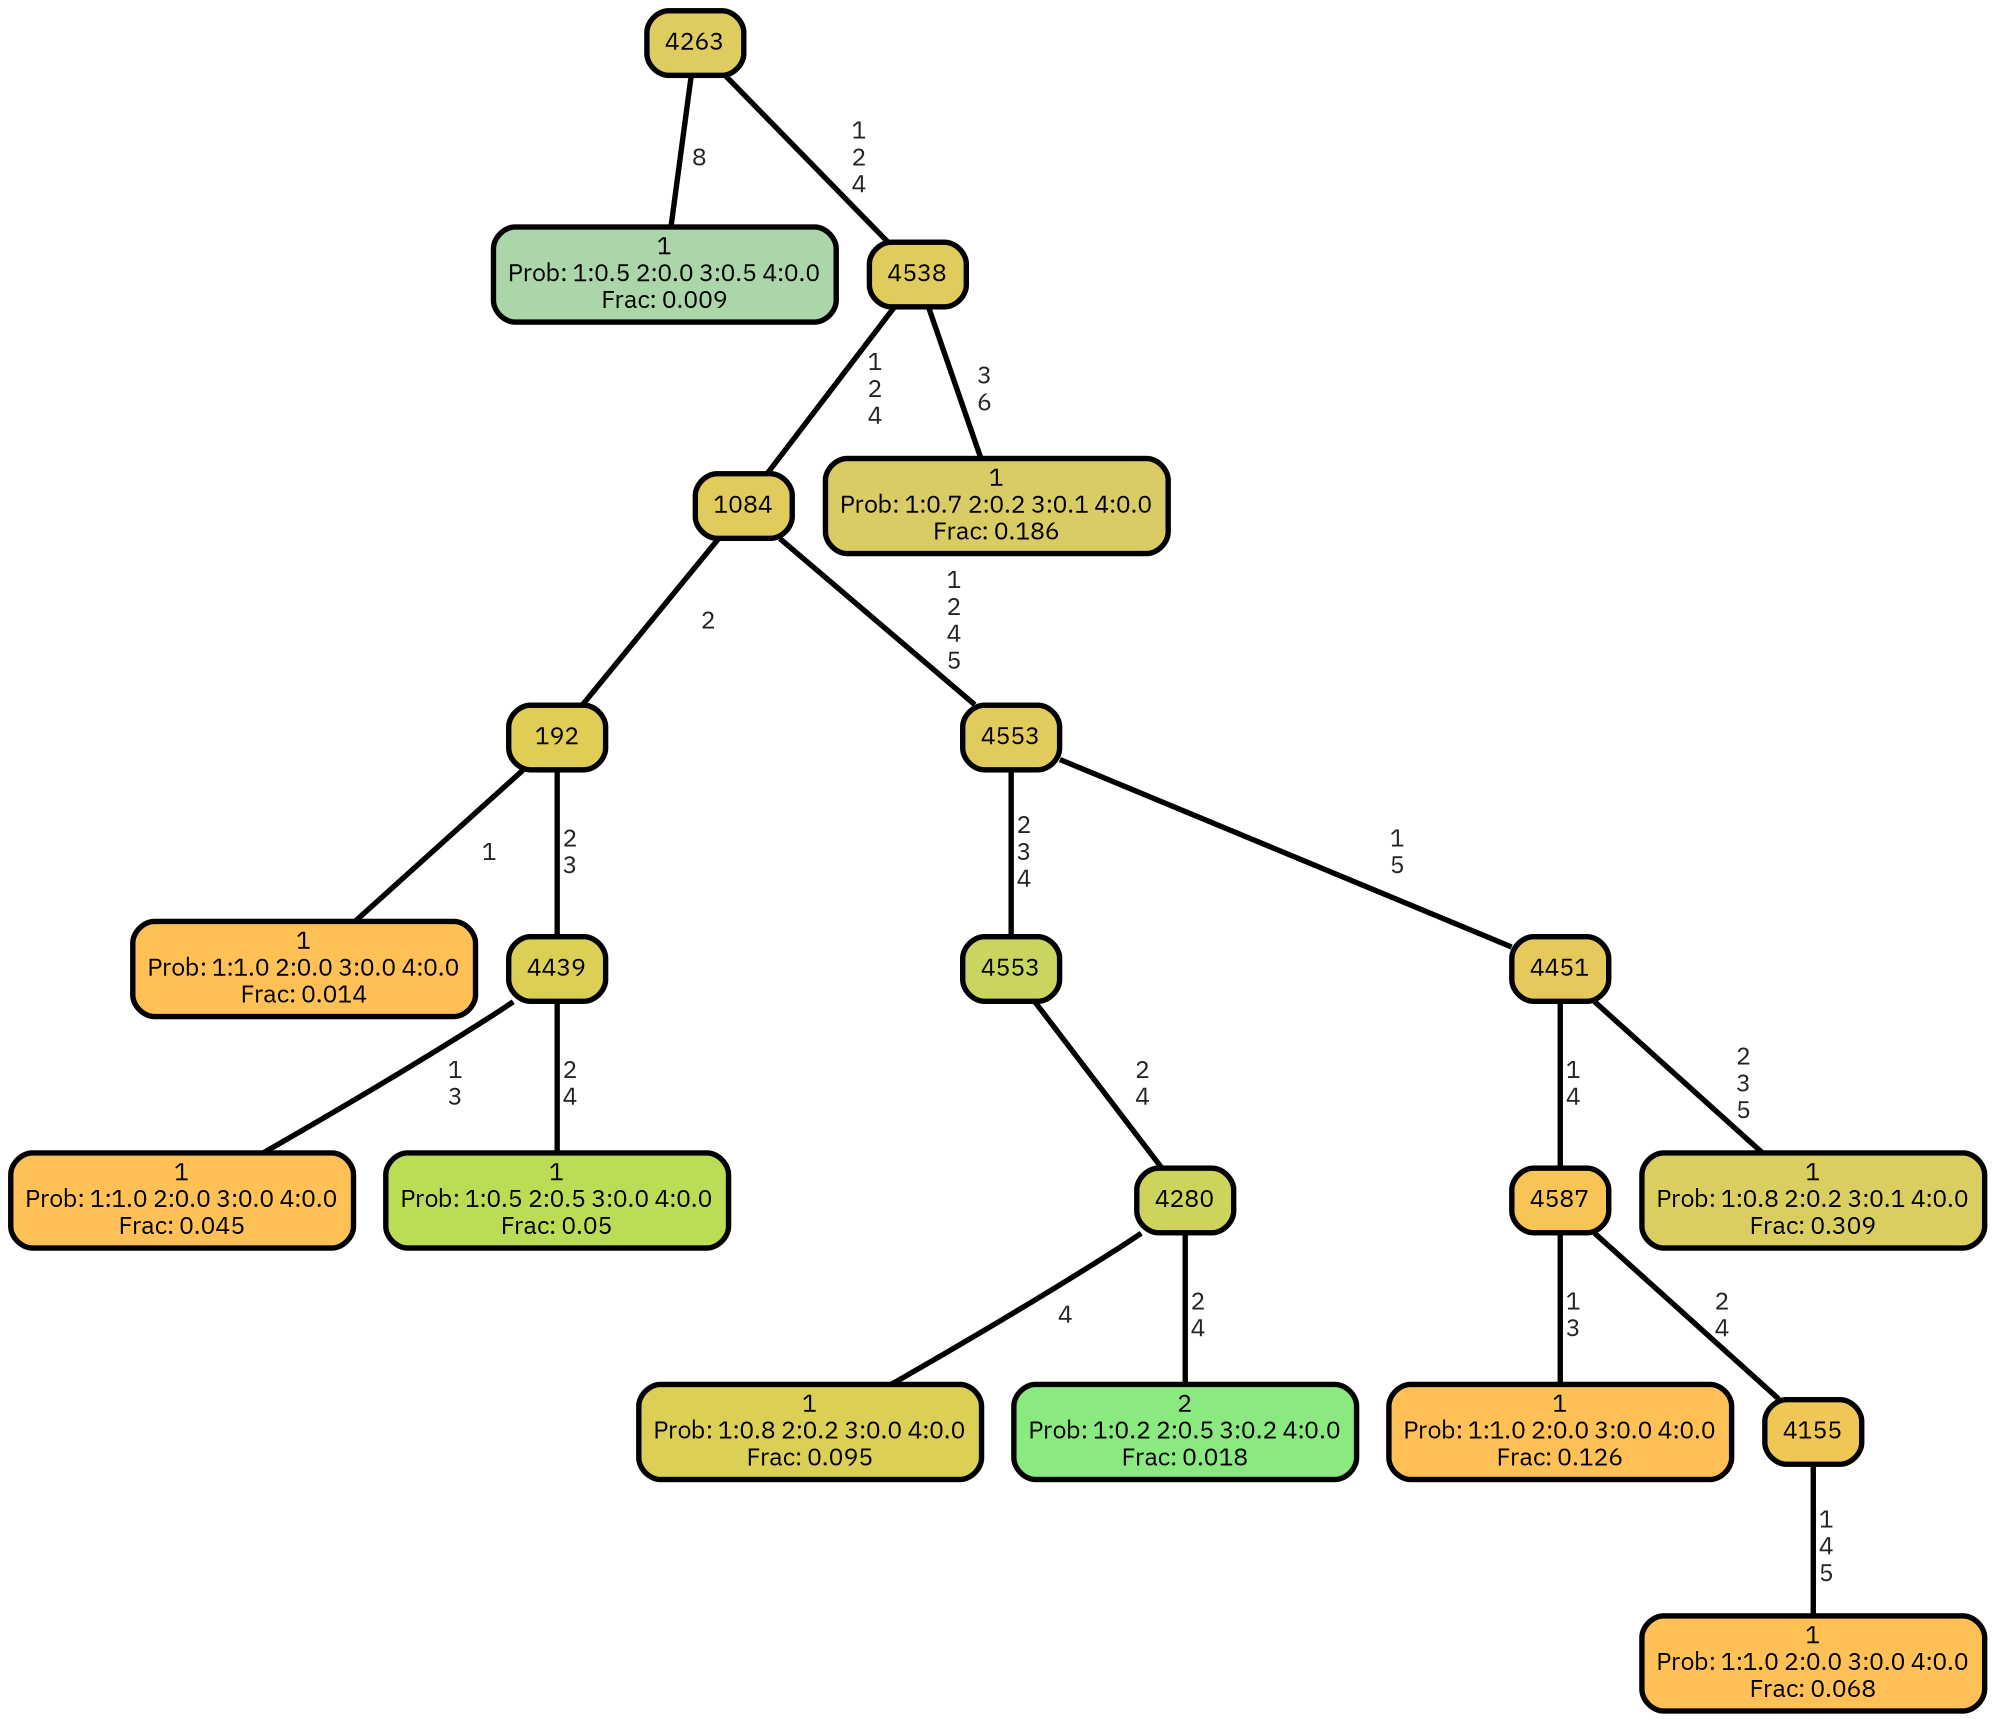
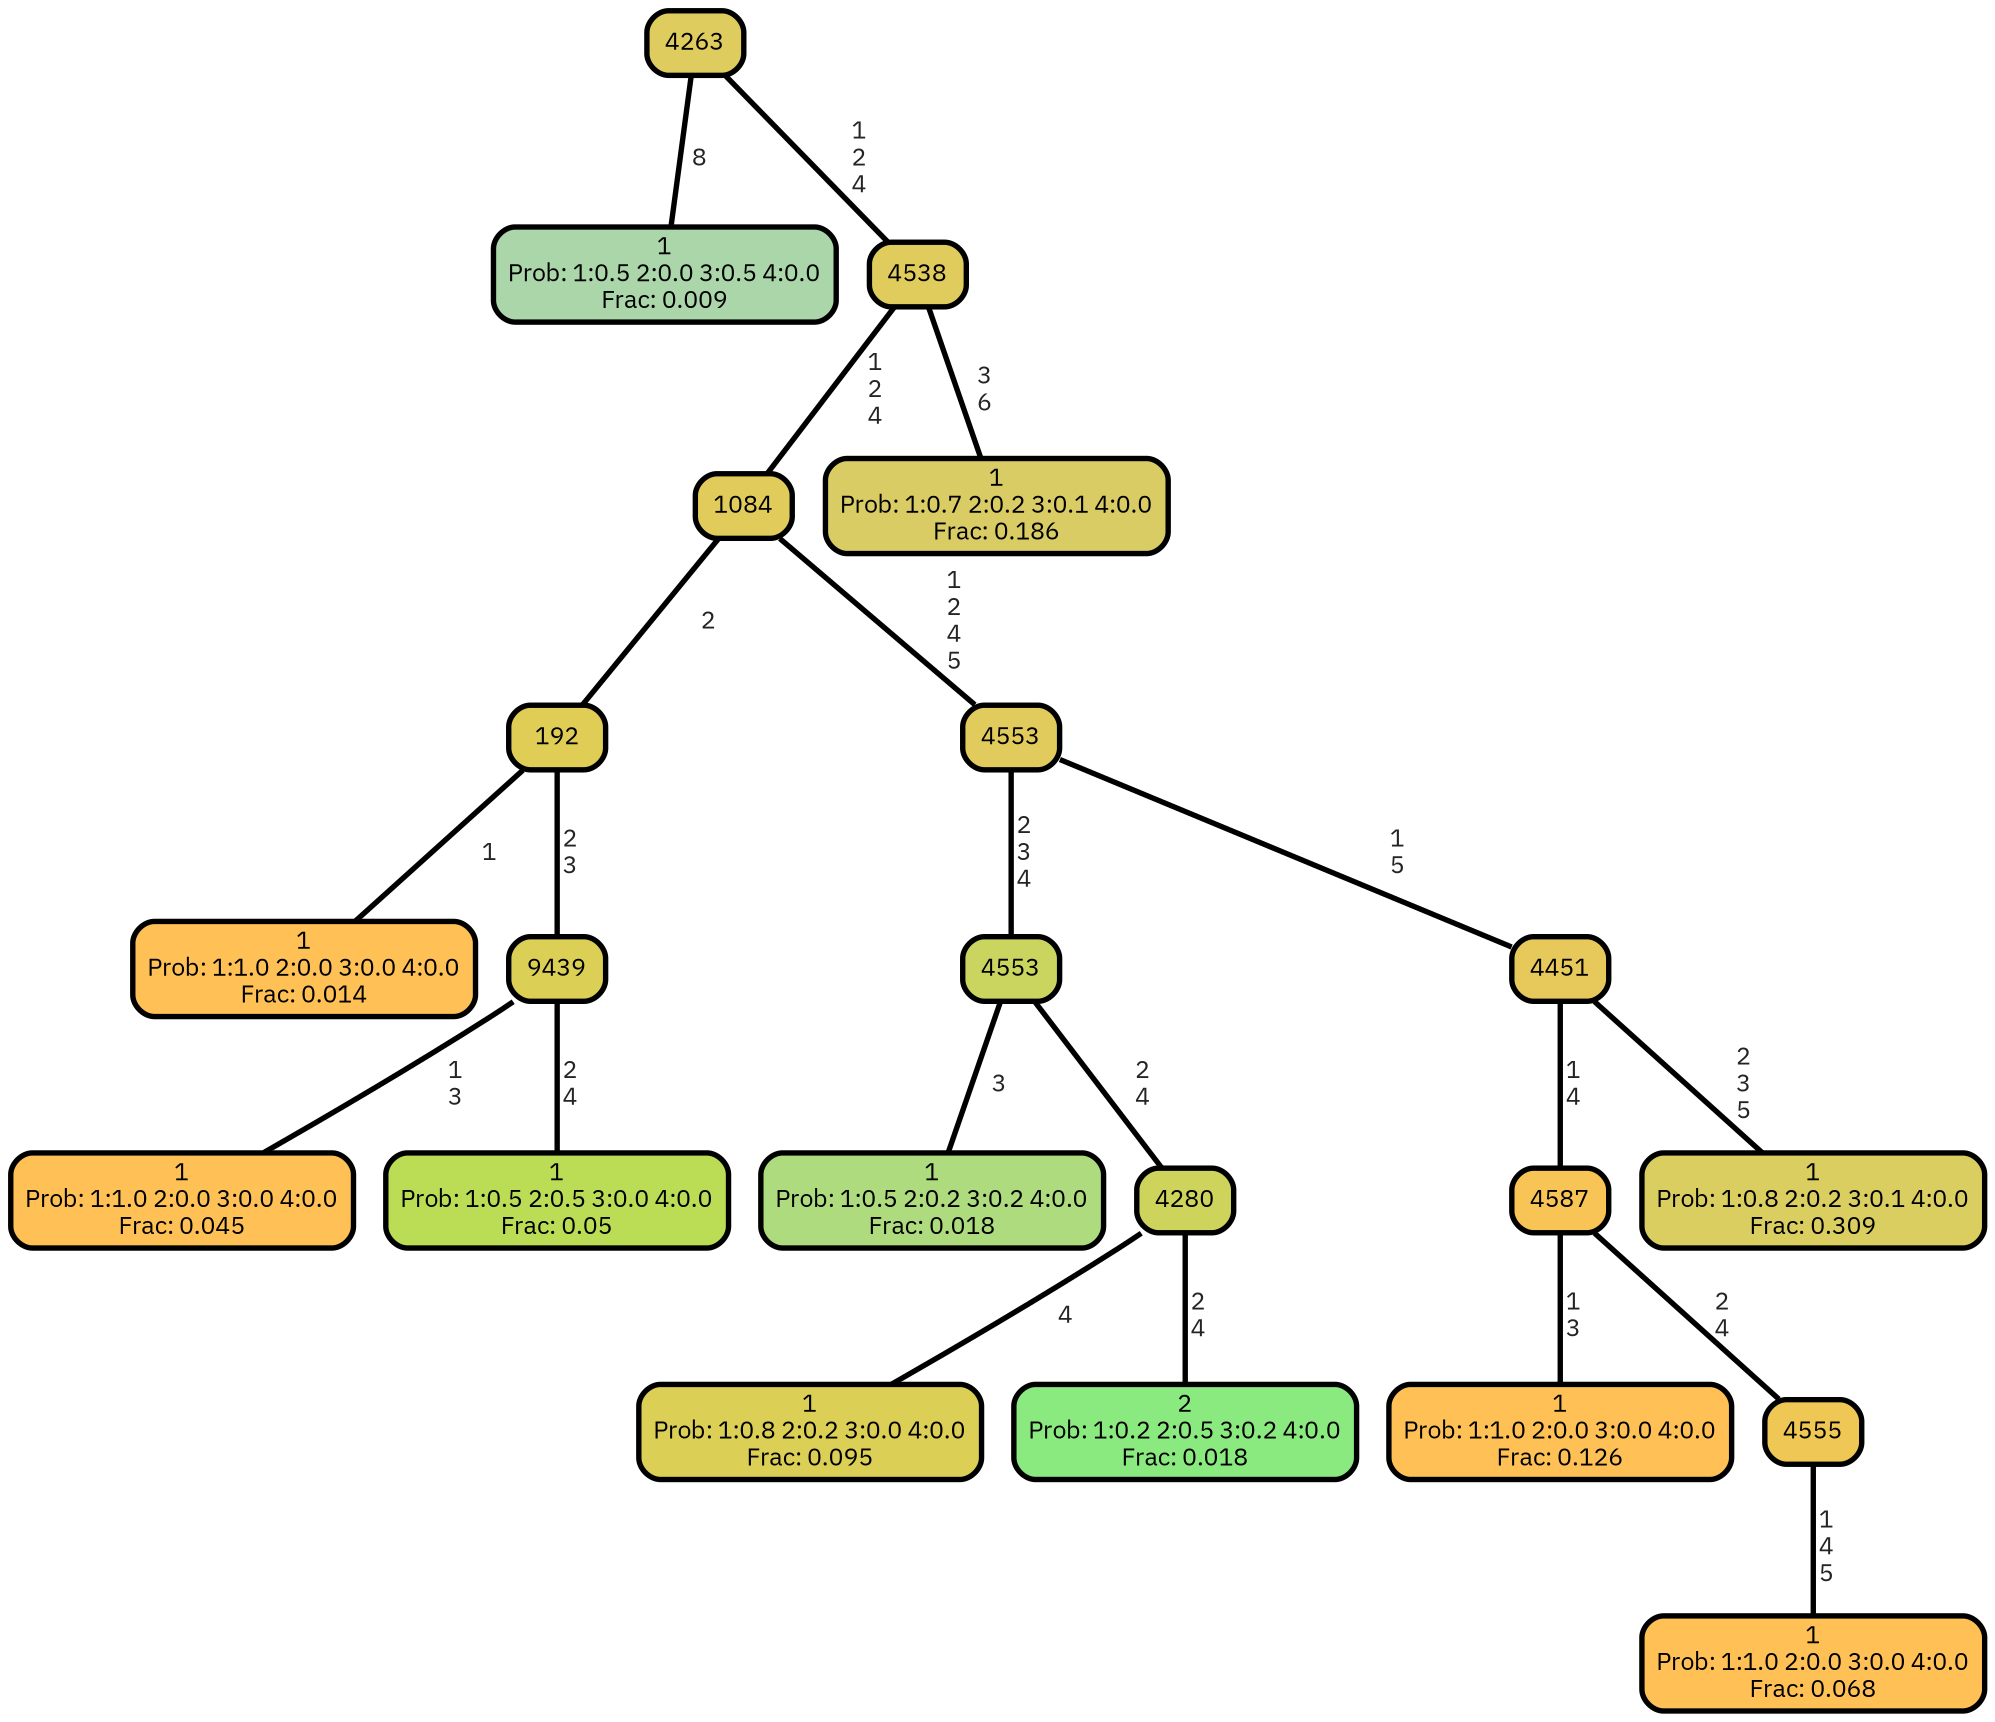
(557, 969) -> (557, 969)
none -> (932, 1200)
(1813, 1432) -> (1813, 1432)
